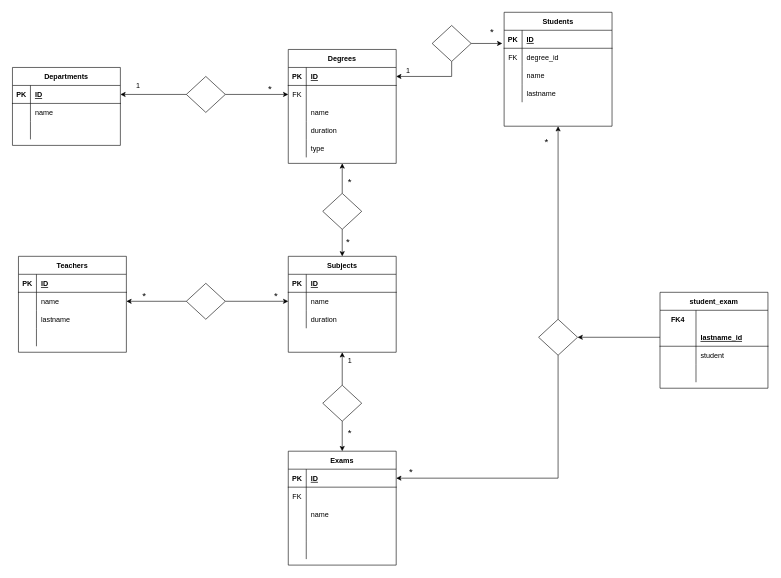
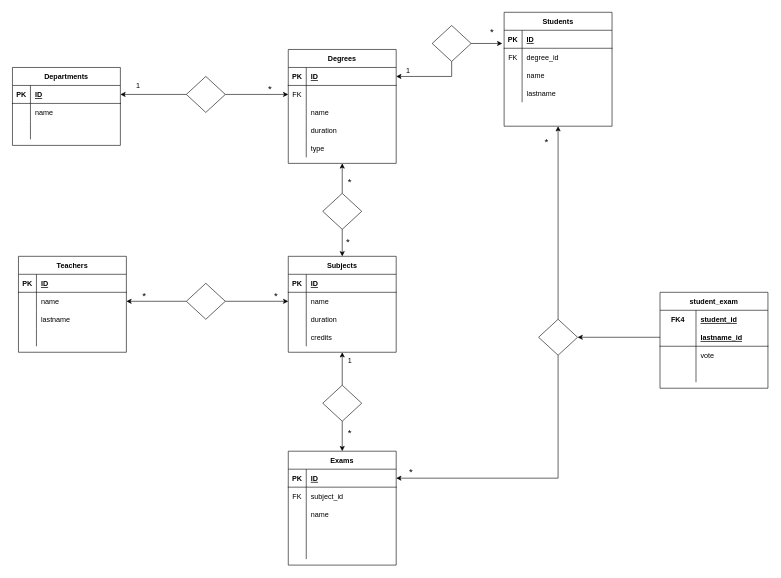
none -> (732, 320)
none -> (351, 338)
(715, 356) -> (709, 356)
none -> (351, 497)
